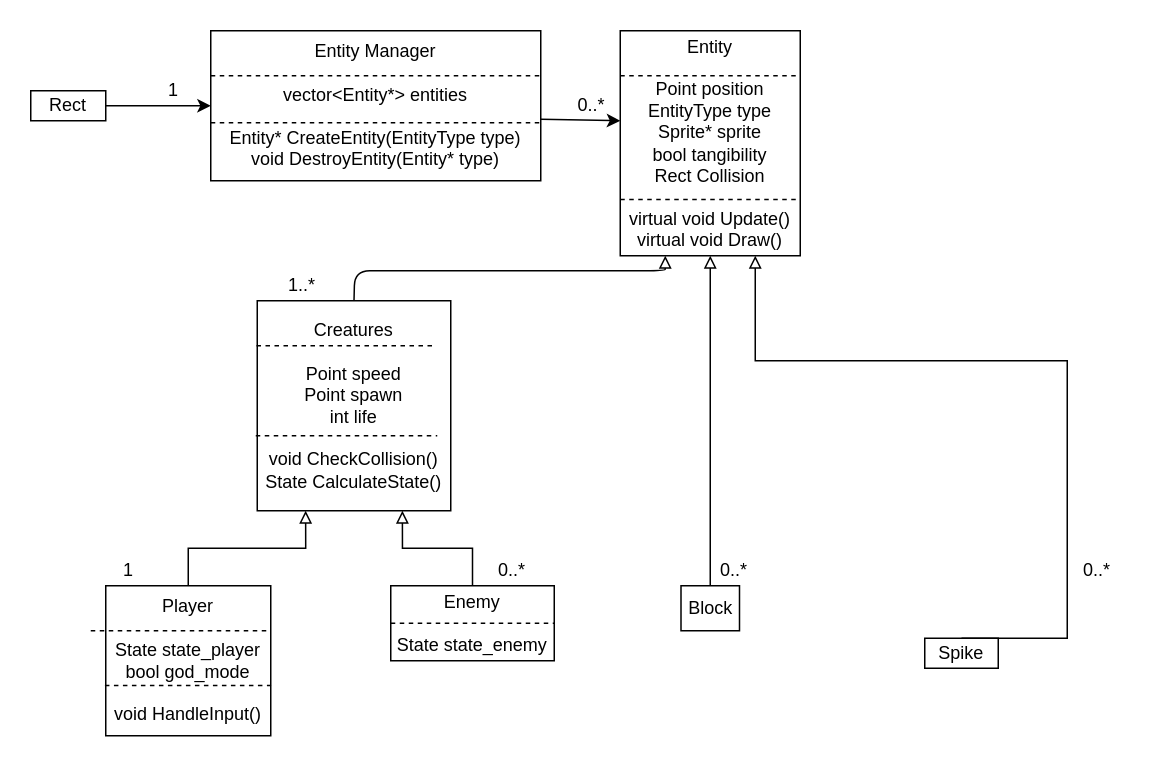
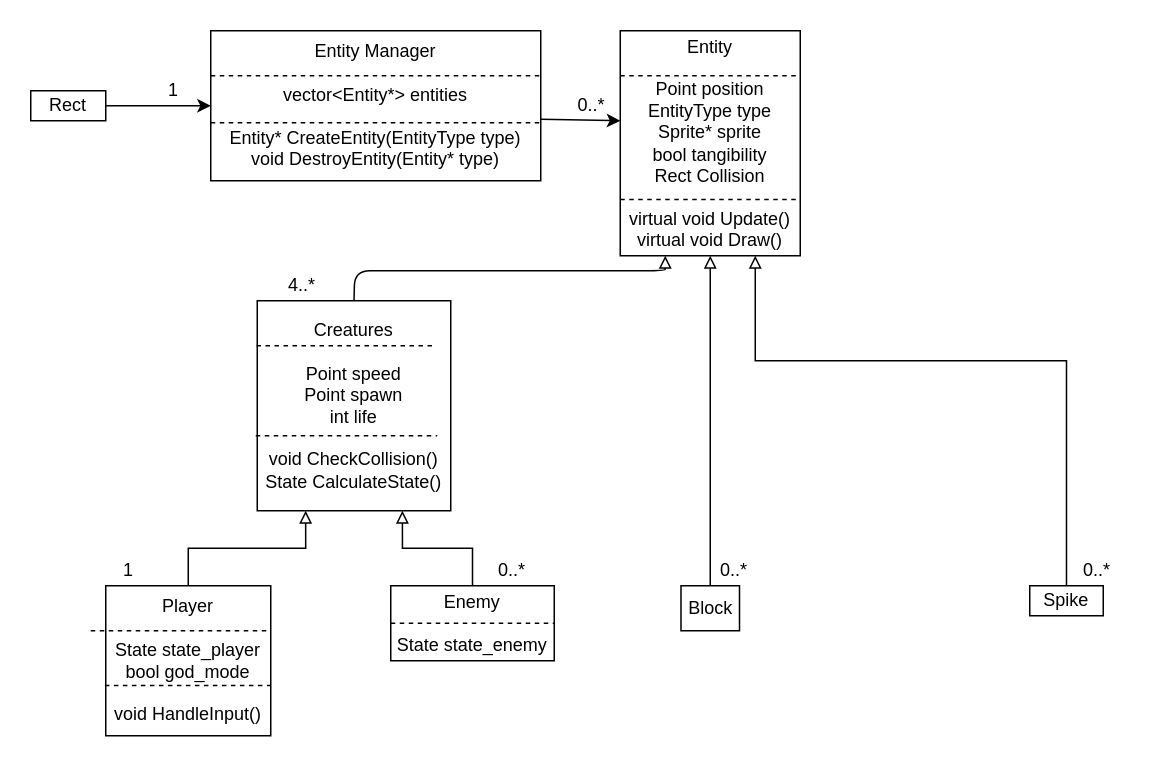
(304, 286) -> (304, 286)
(962, 653) -> (1067, 601)
